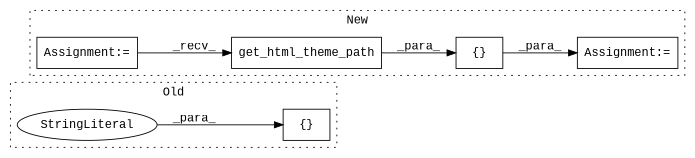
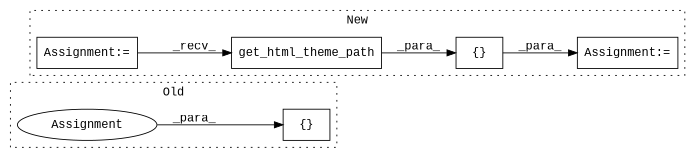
(87, 125) -> (87, 125)
